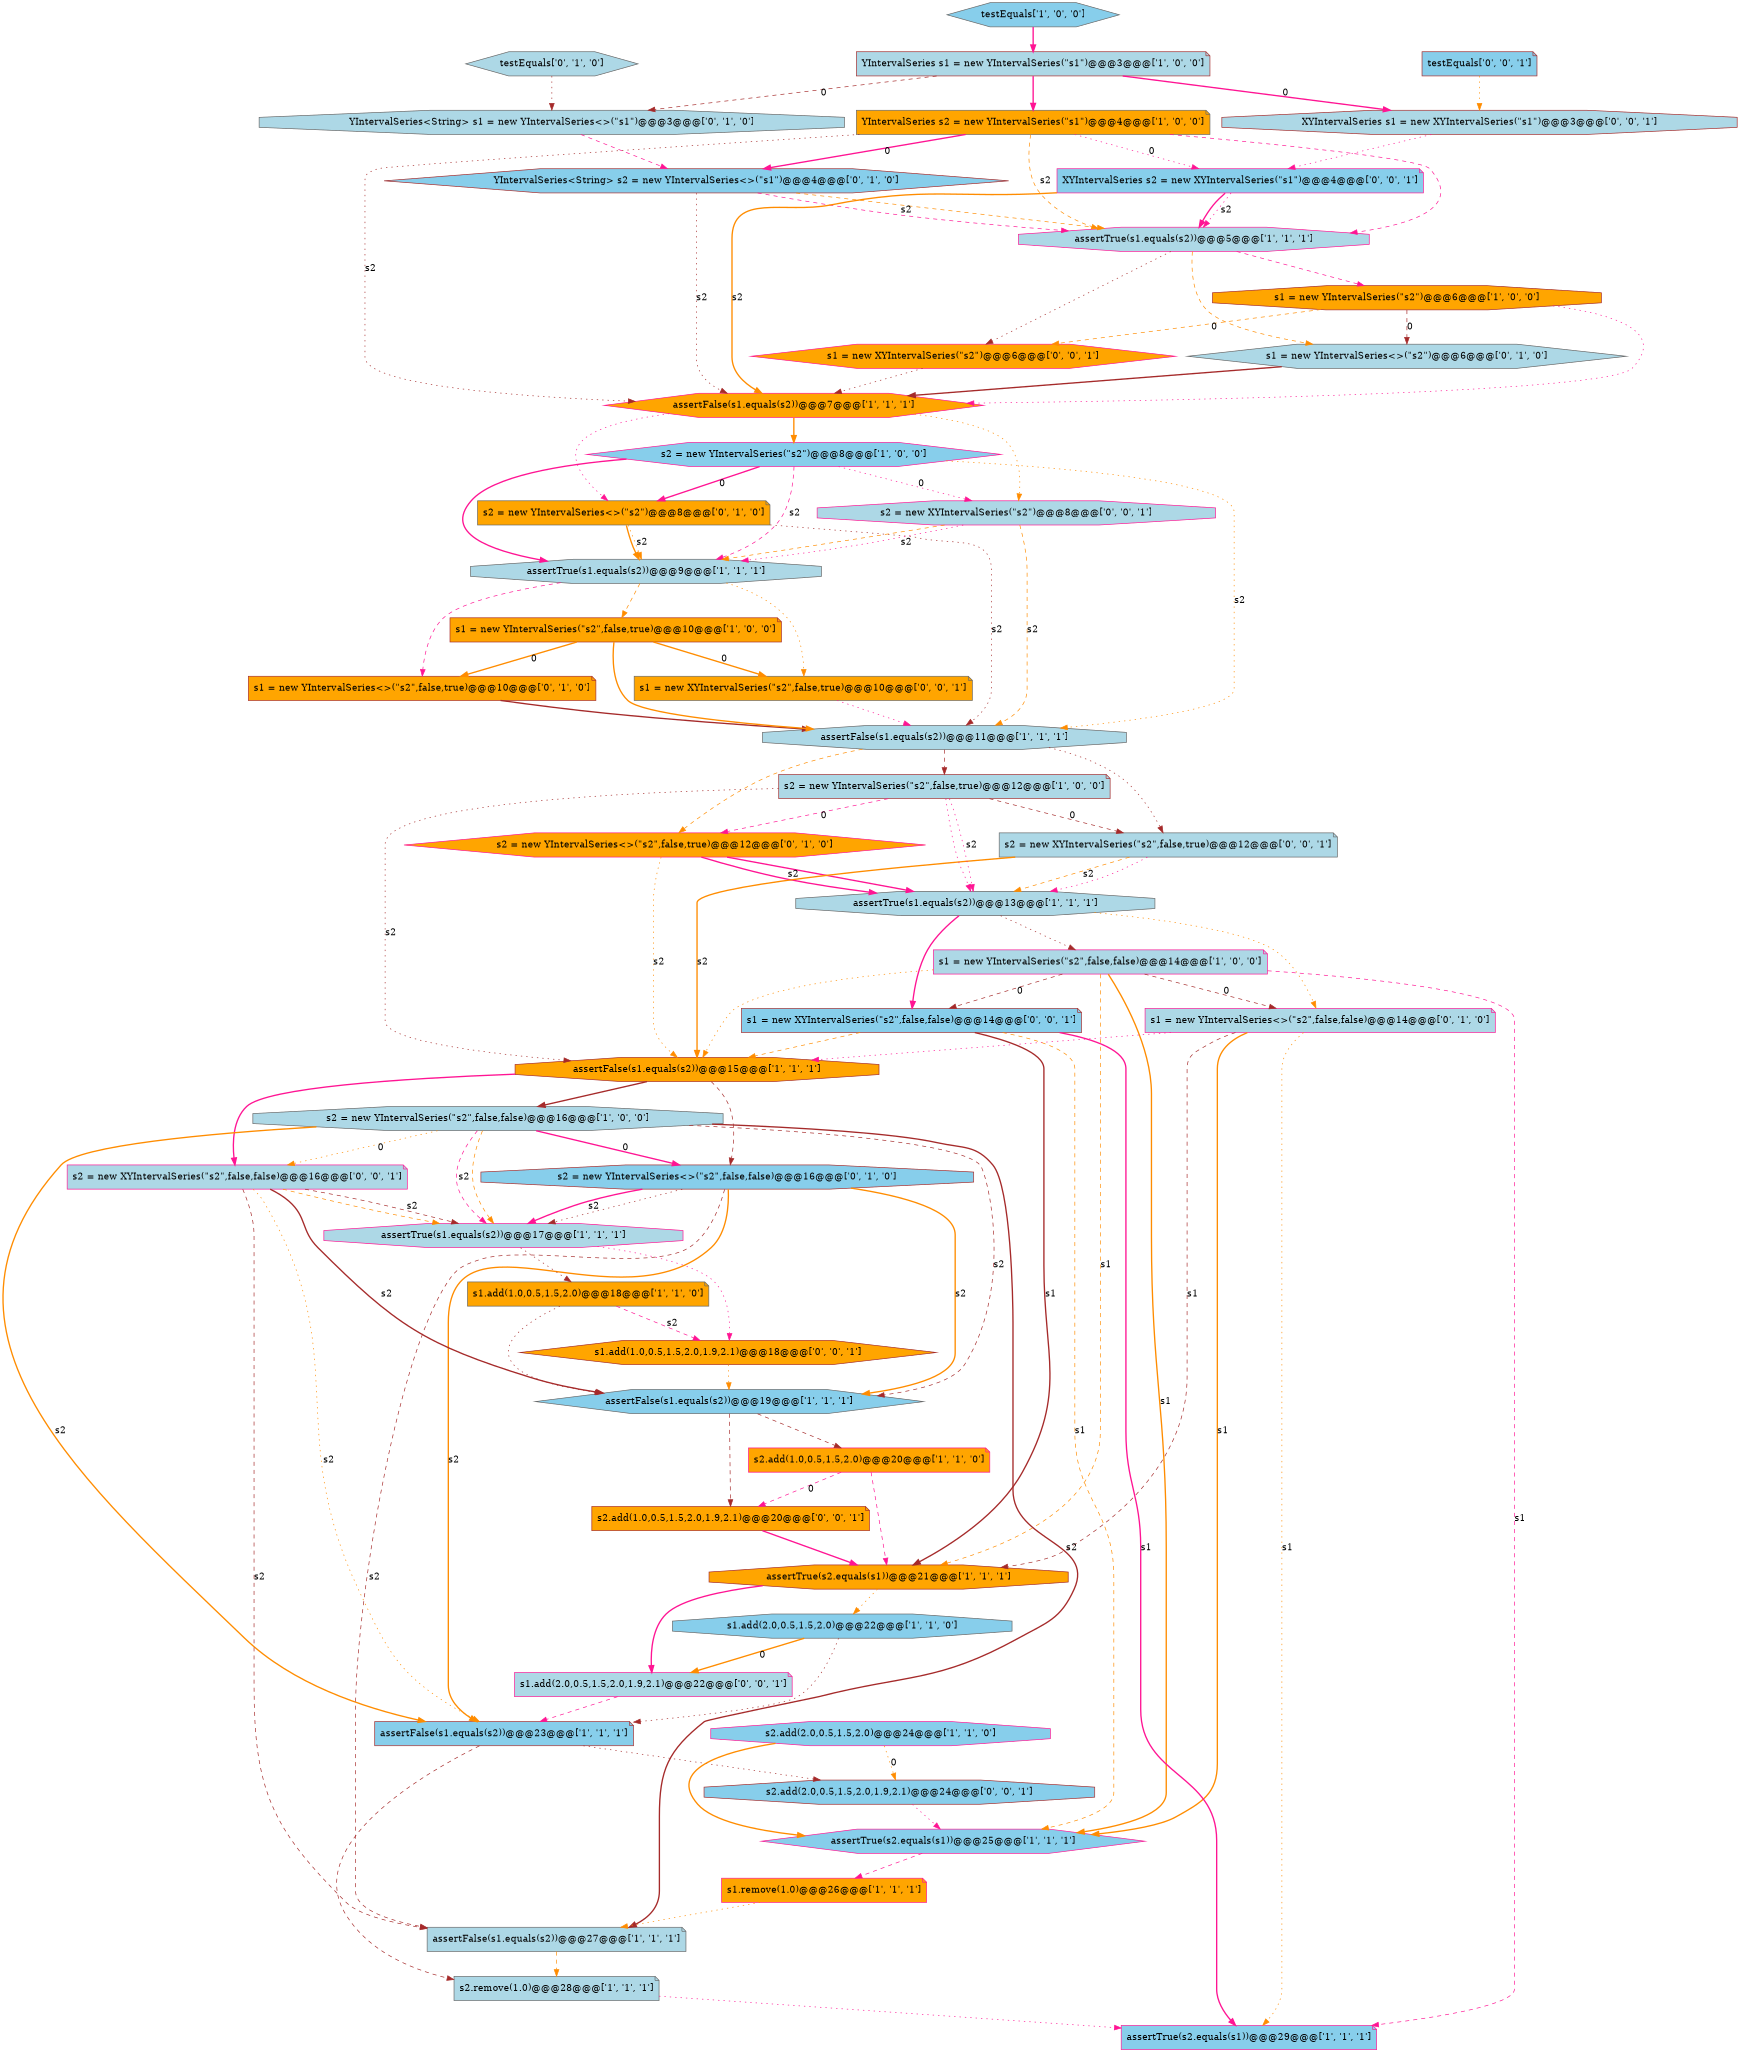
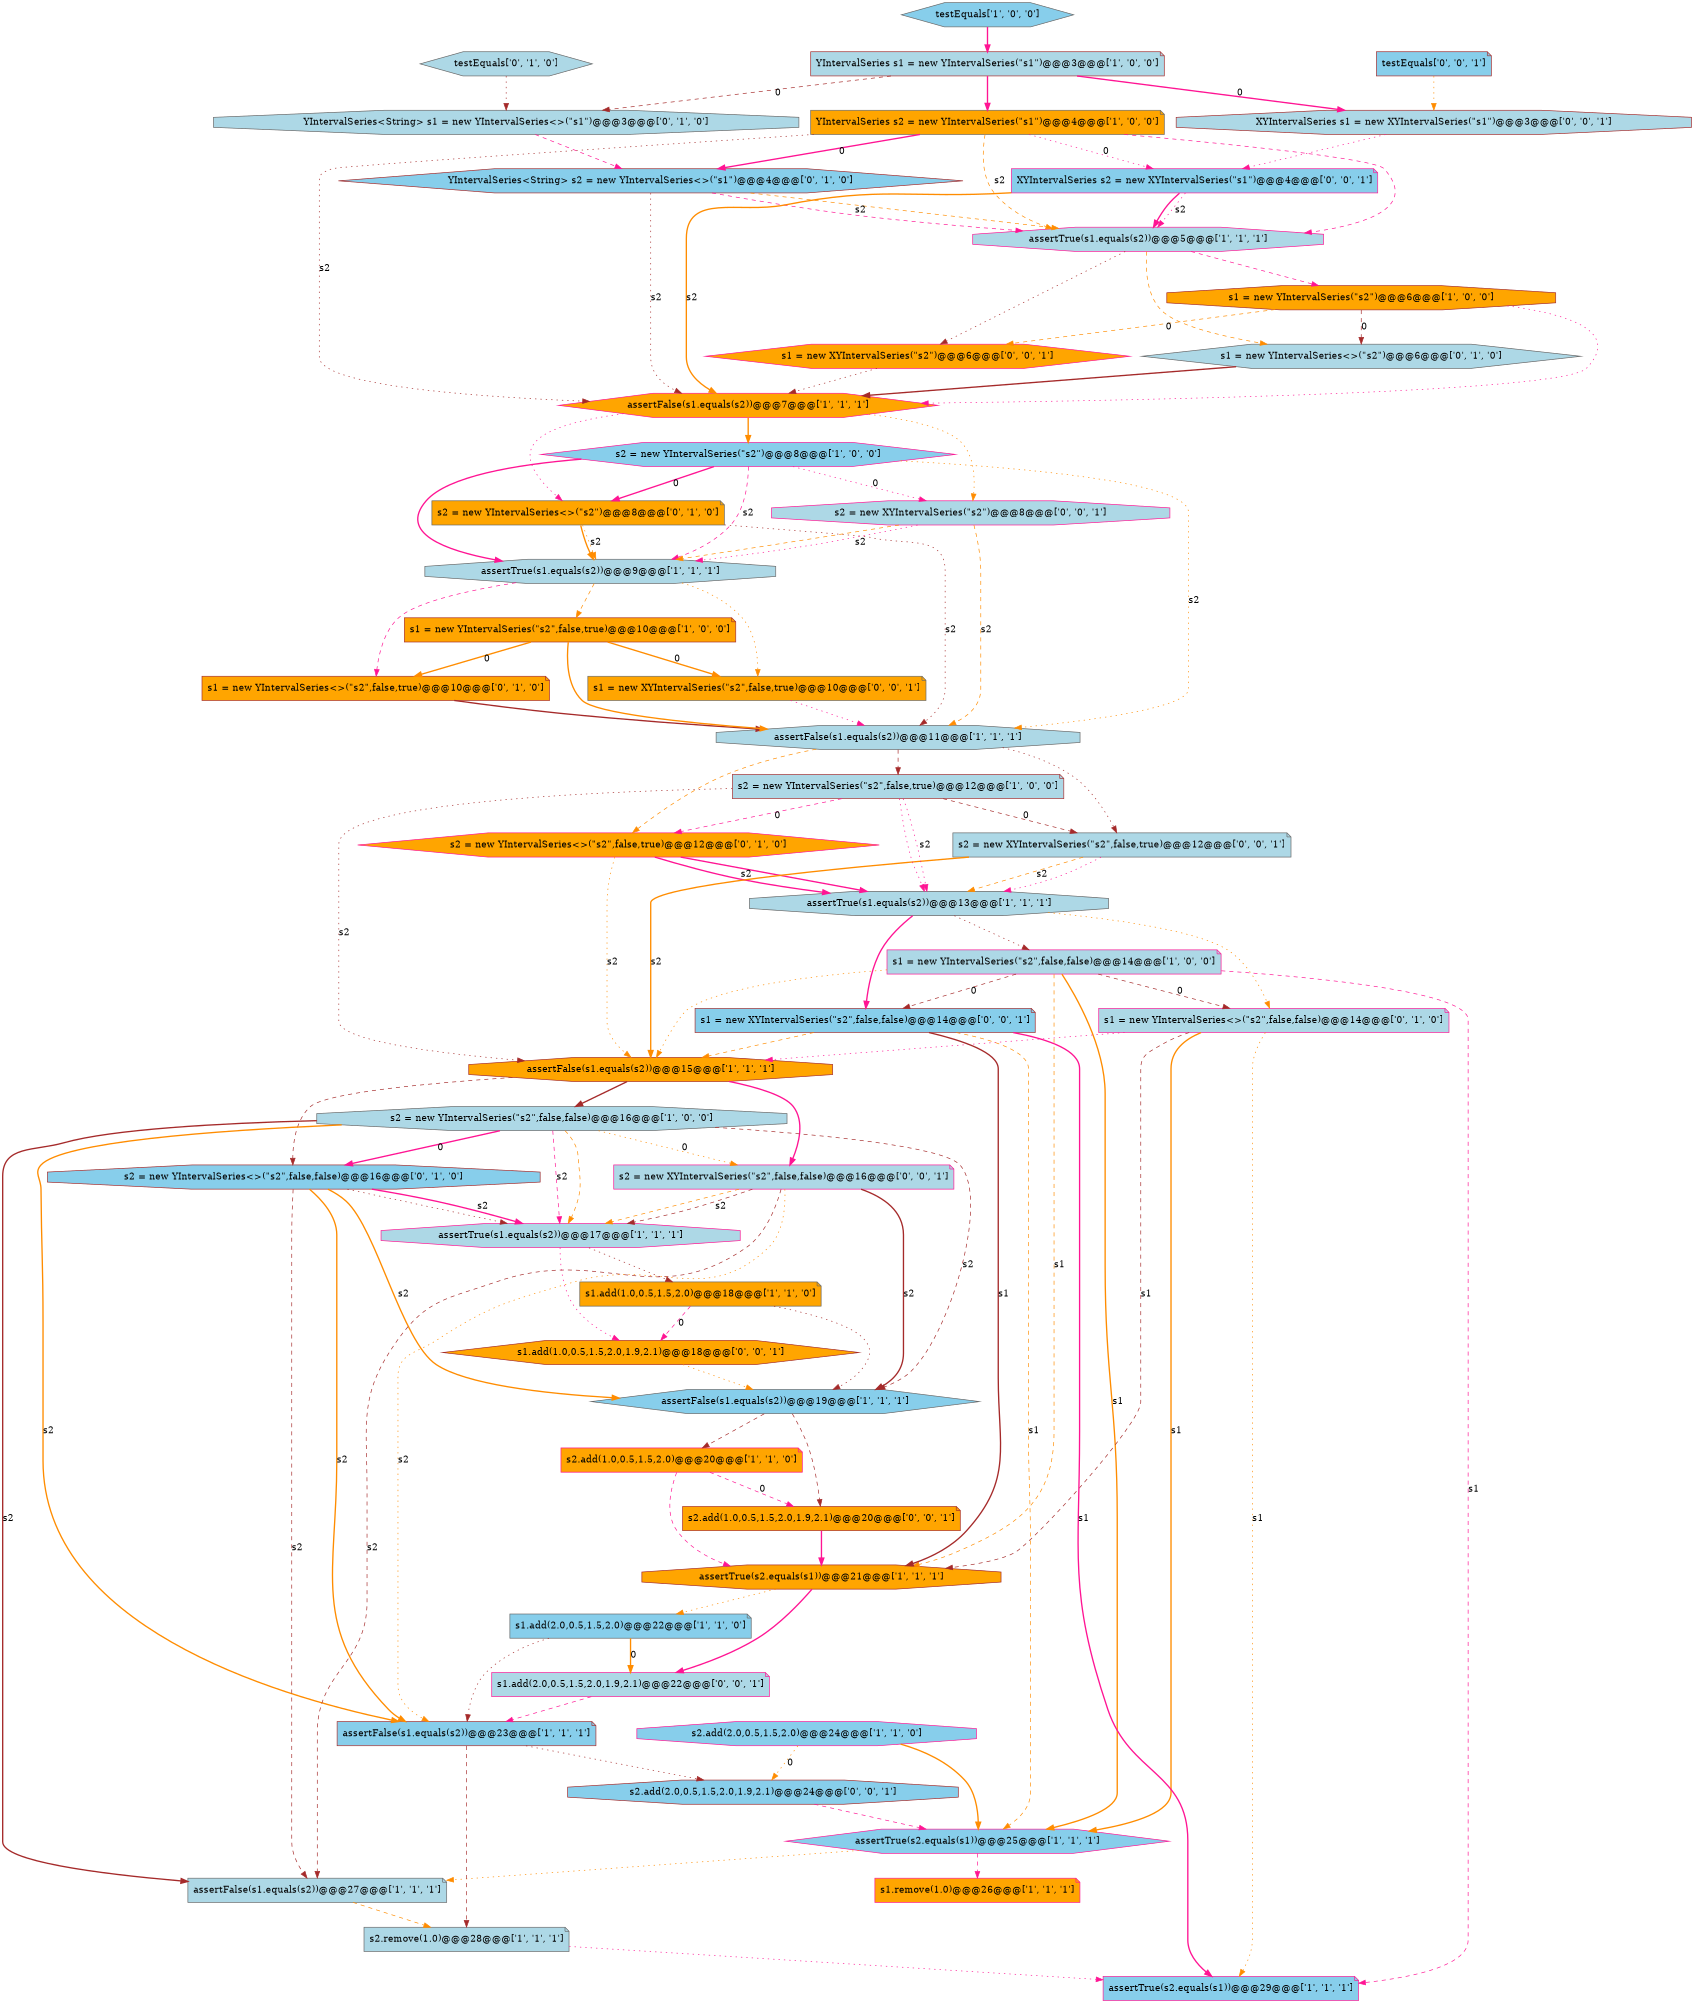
(673, 1323) -> (682, 1323)
(842, 1626) -> (631, 1626)
(924, 1814) -> (867, 1816)
(694, 1914) -> (656, 1865)
